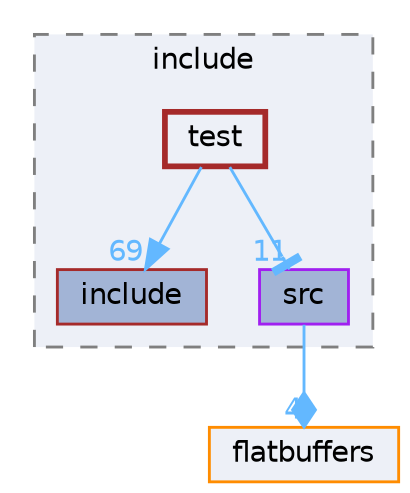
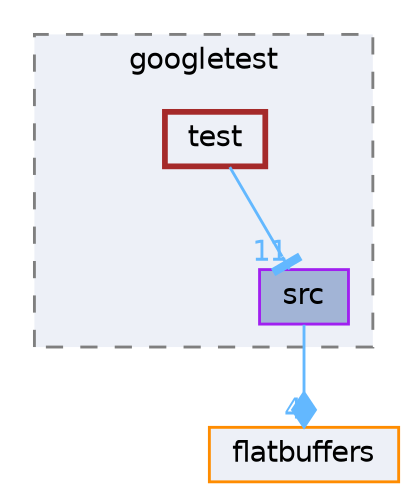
(204, 62) -> (204, 62)
(132, 297) -> none
